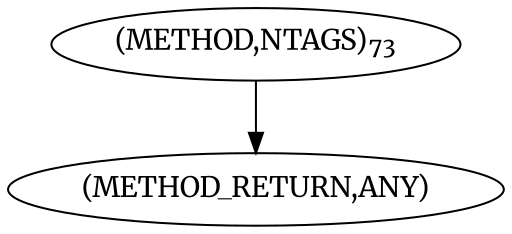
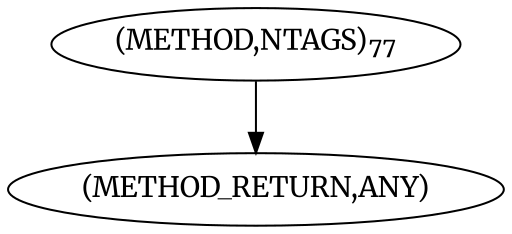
(383, 41) -> (383, 41)
